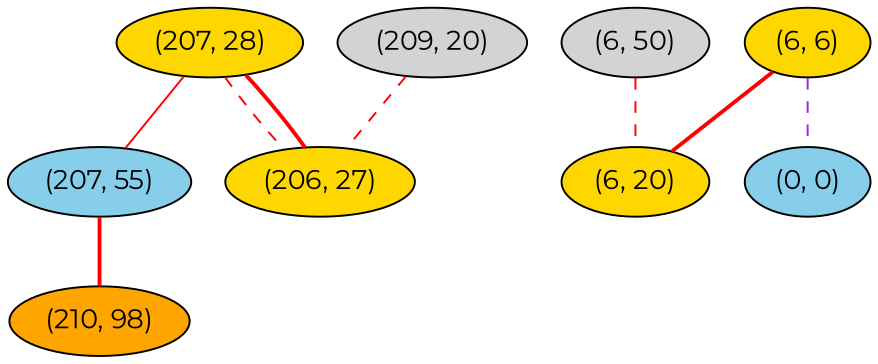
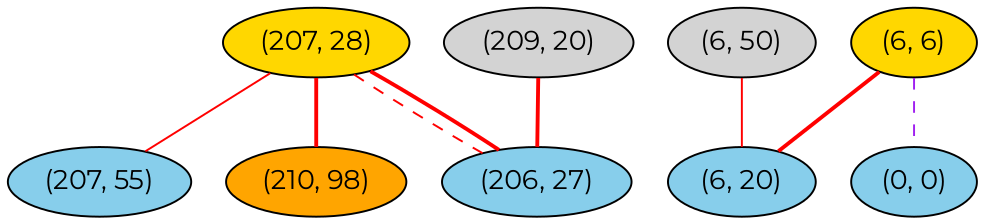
(376, 112) -> (538, 112)
(635, 112) -> (742, 112)
(320, 182) -> (537, 182)
(635, 182) -> (742, 182)
(100, 252) -> (316, 112)
